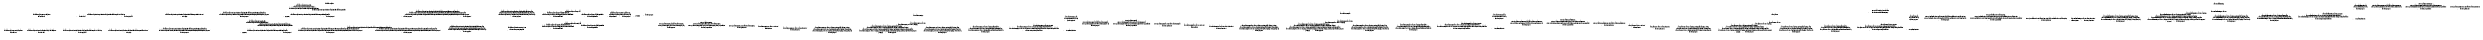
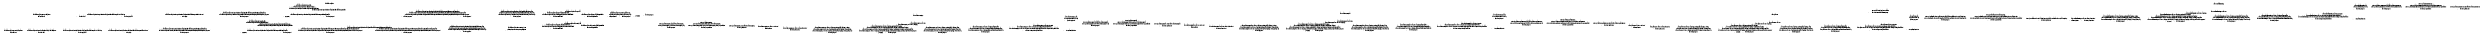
(517, 30) -> (517, 30)
